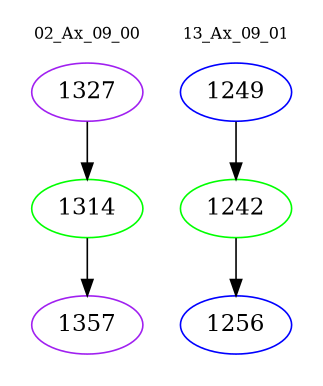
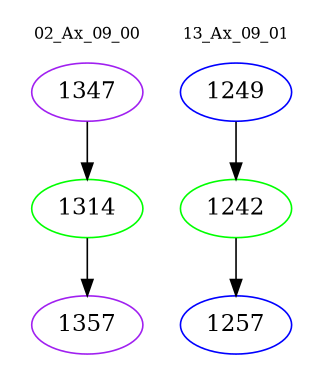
(87, 92) -> (87, 92)
(236, 325) -> (236, 325)
